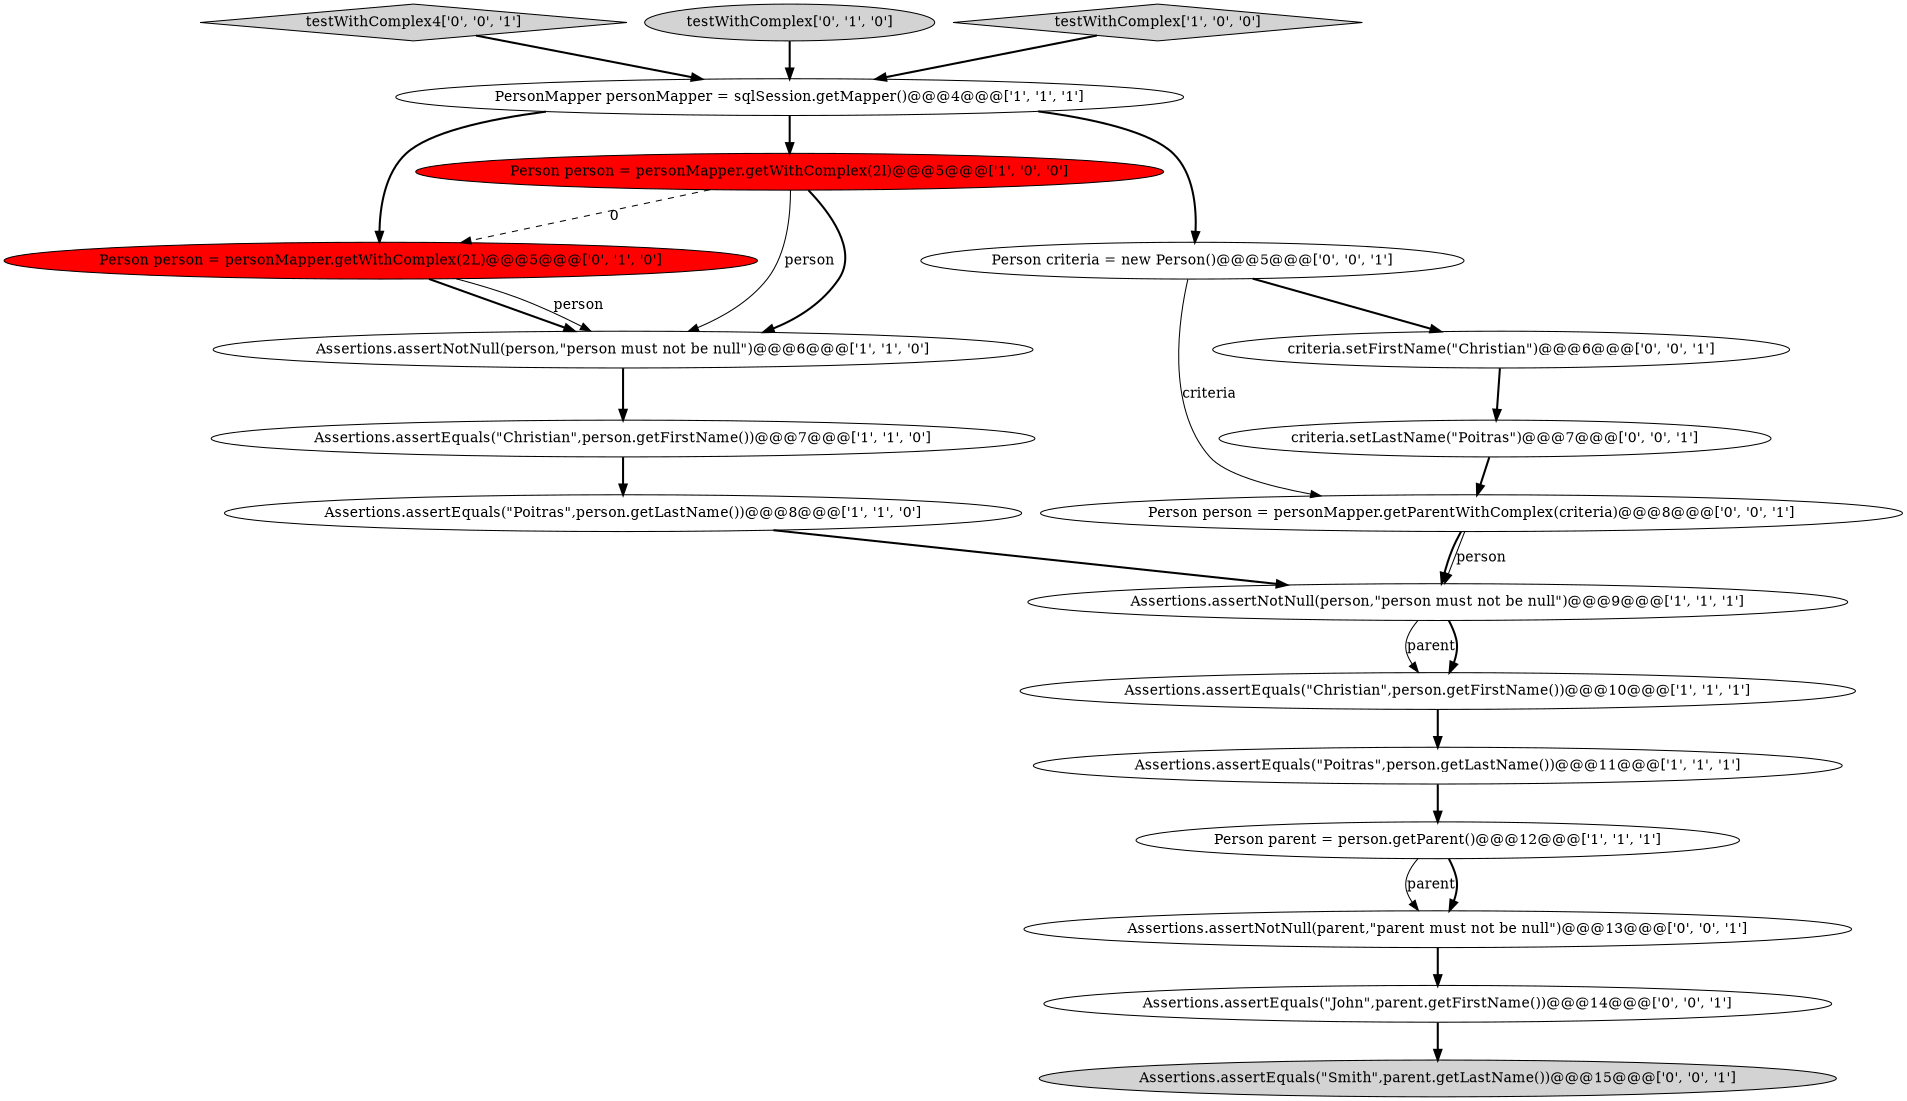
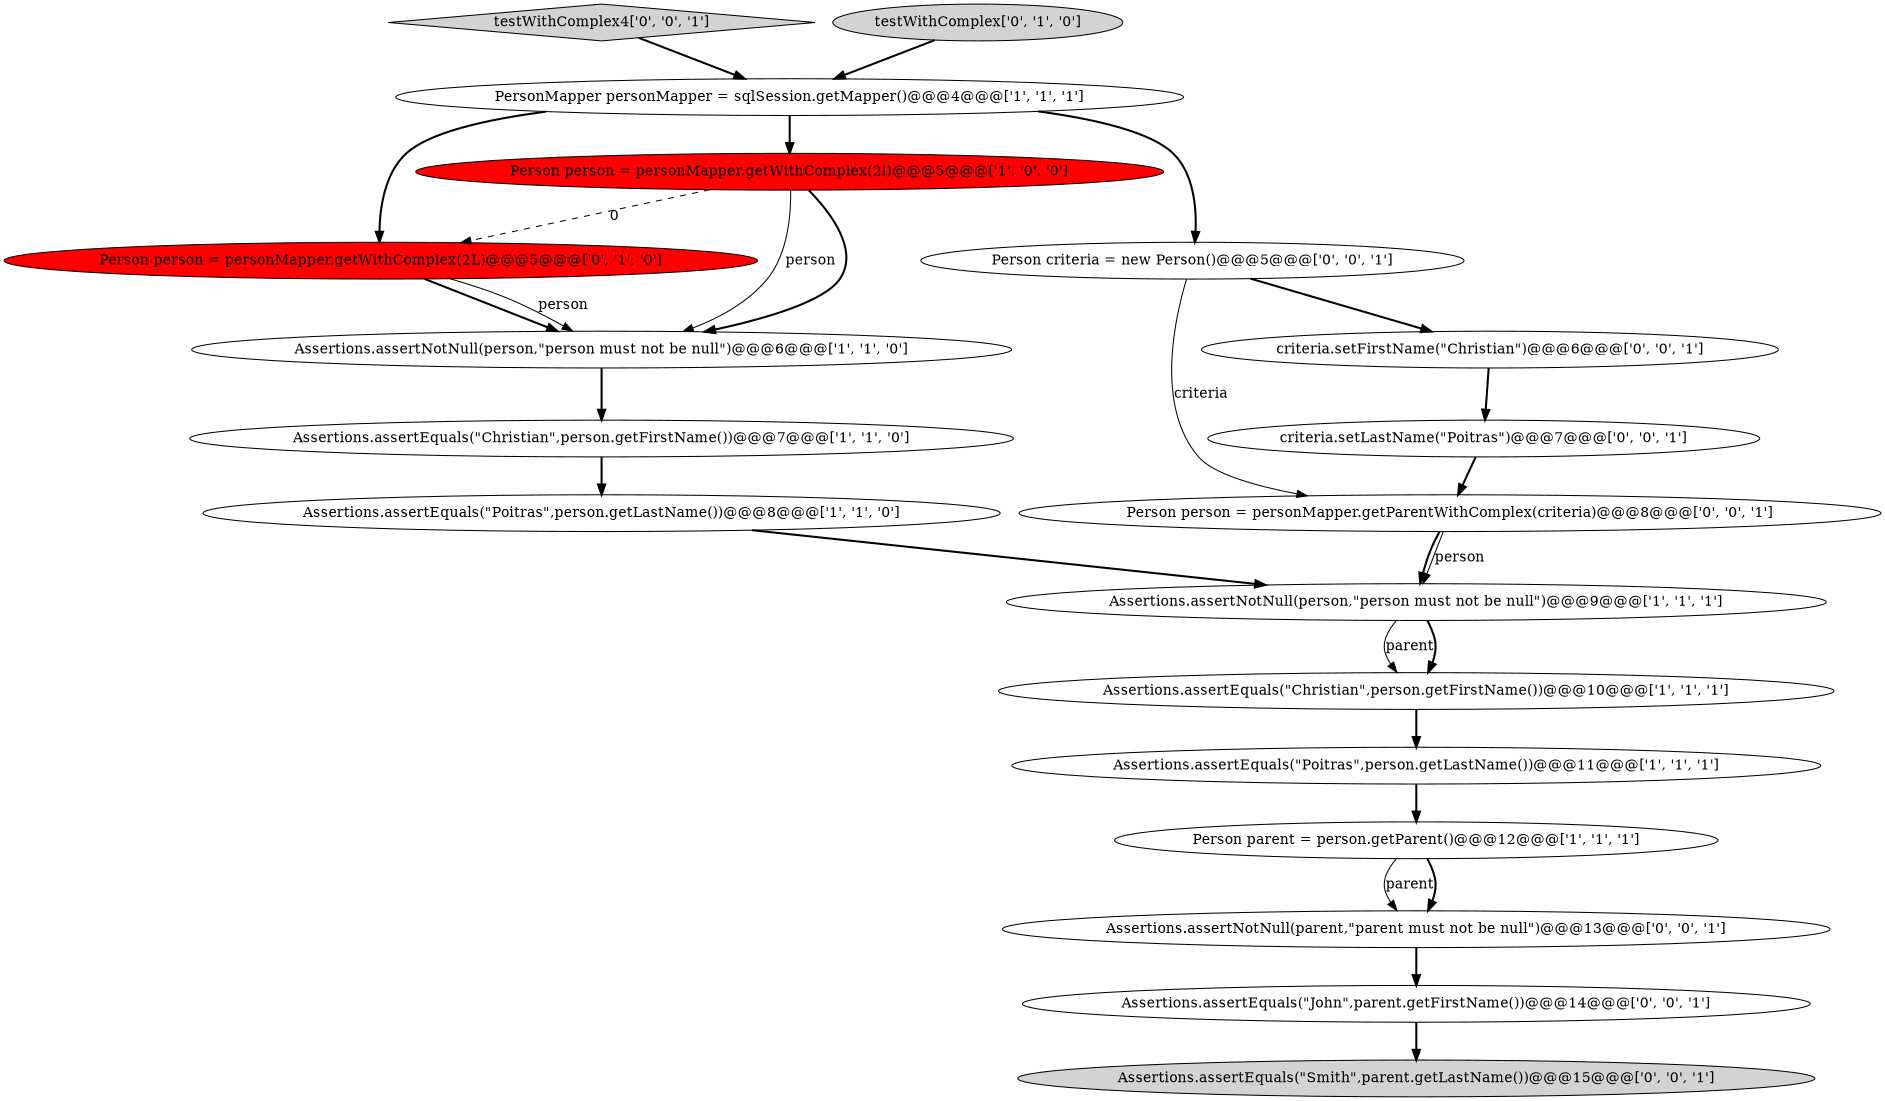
(1158, 22) -> none
